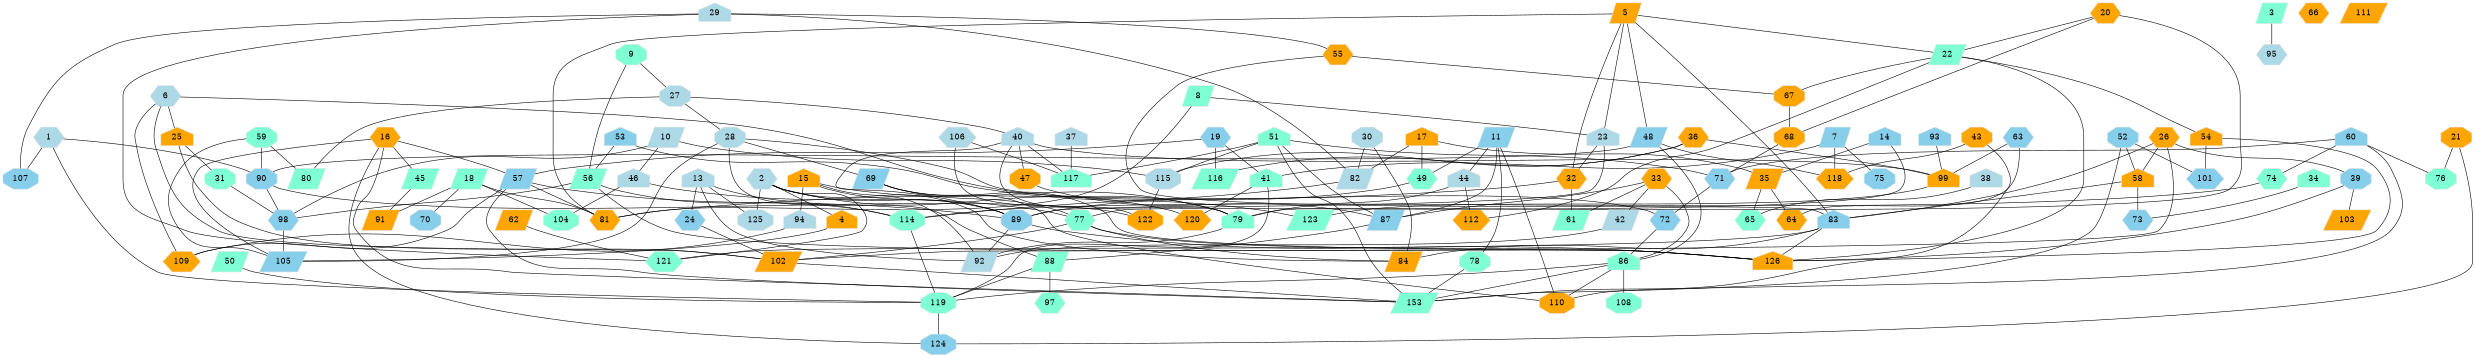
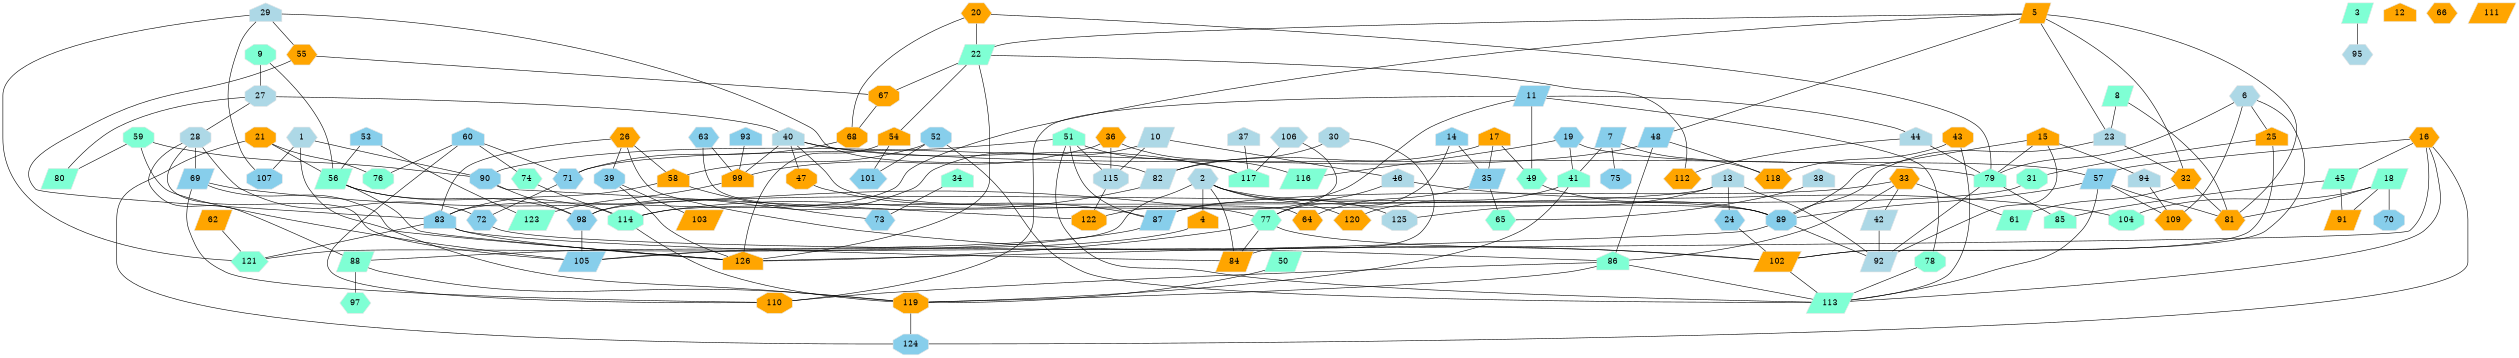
none -> (2400, 13)
none -> (297, 158)
(1765, 179) -> (1487, 179)
none -> (2060, 220)
(938, 303) -> (911, 303)
(1414, 303) -> (1830, 303)
(1624, 303) -> none
